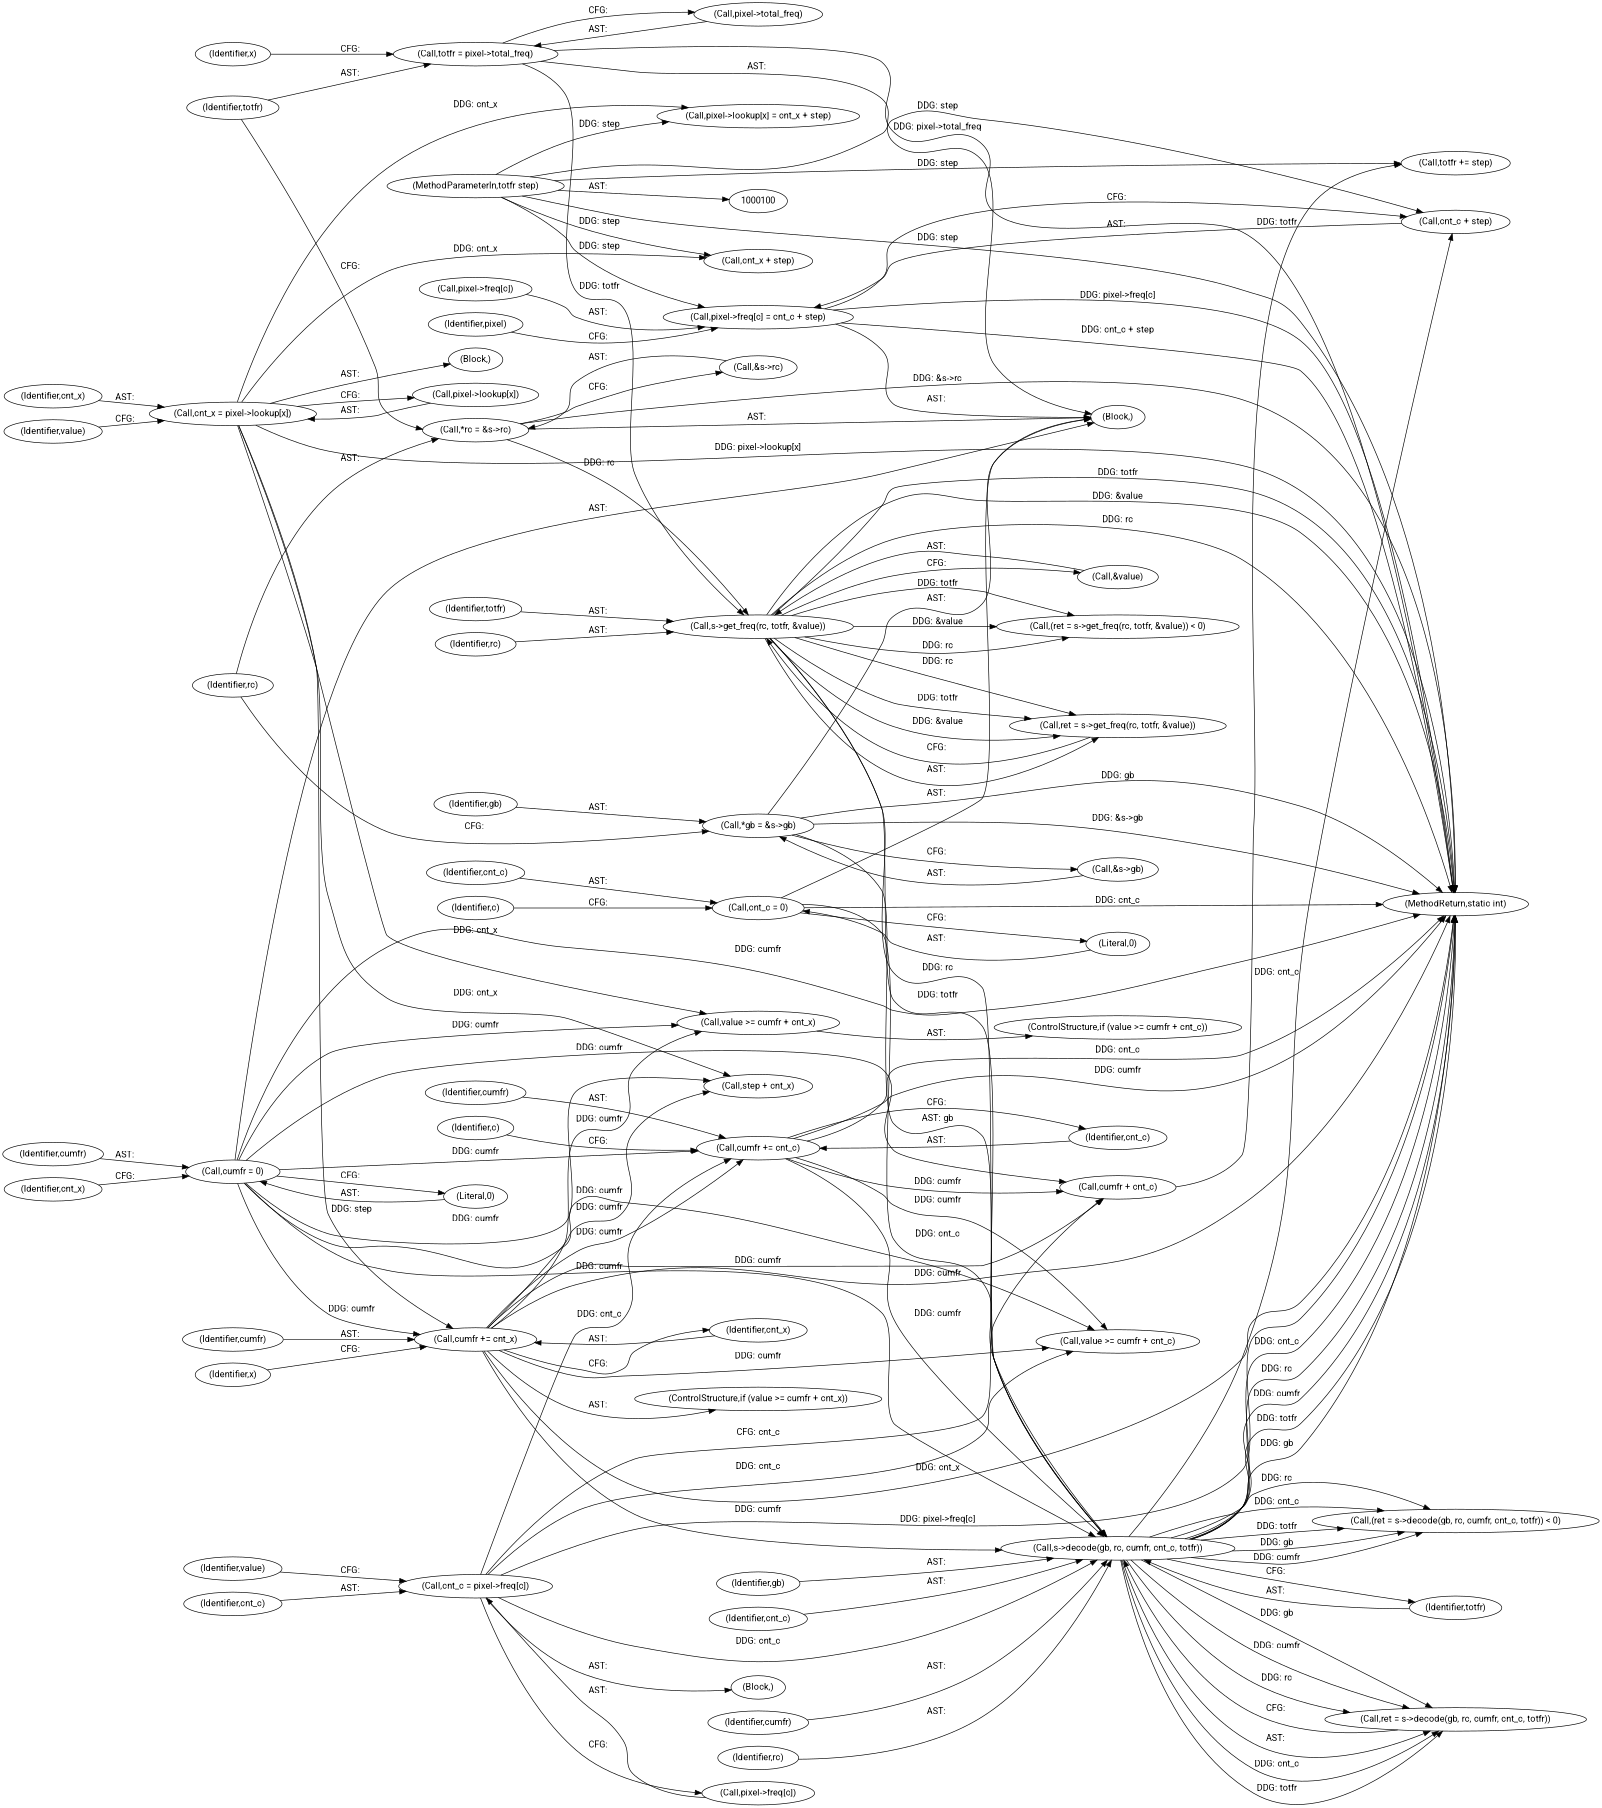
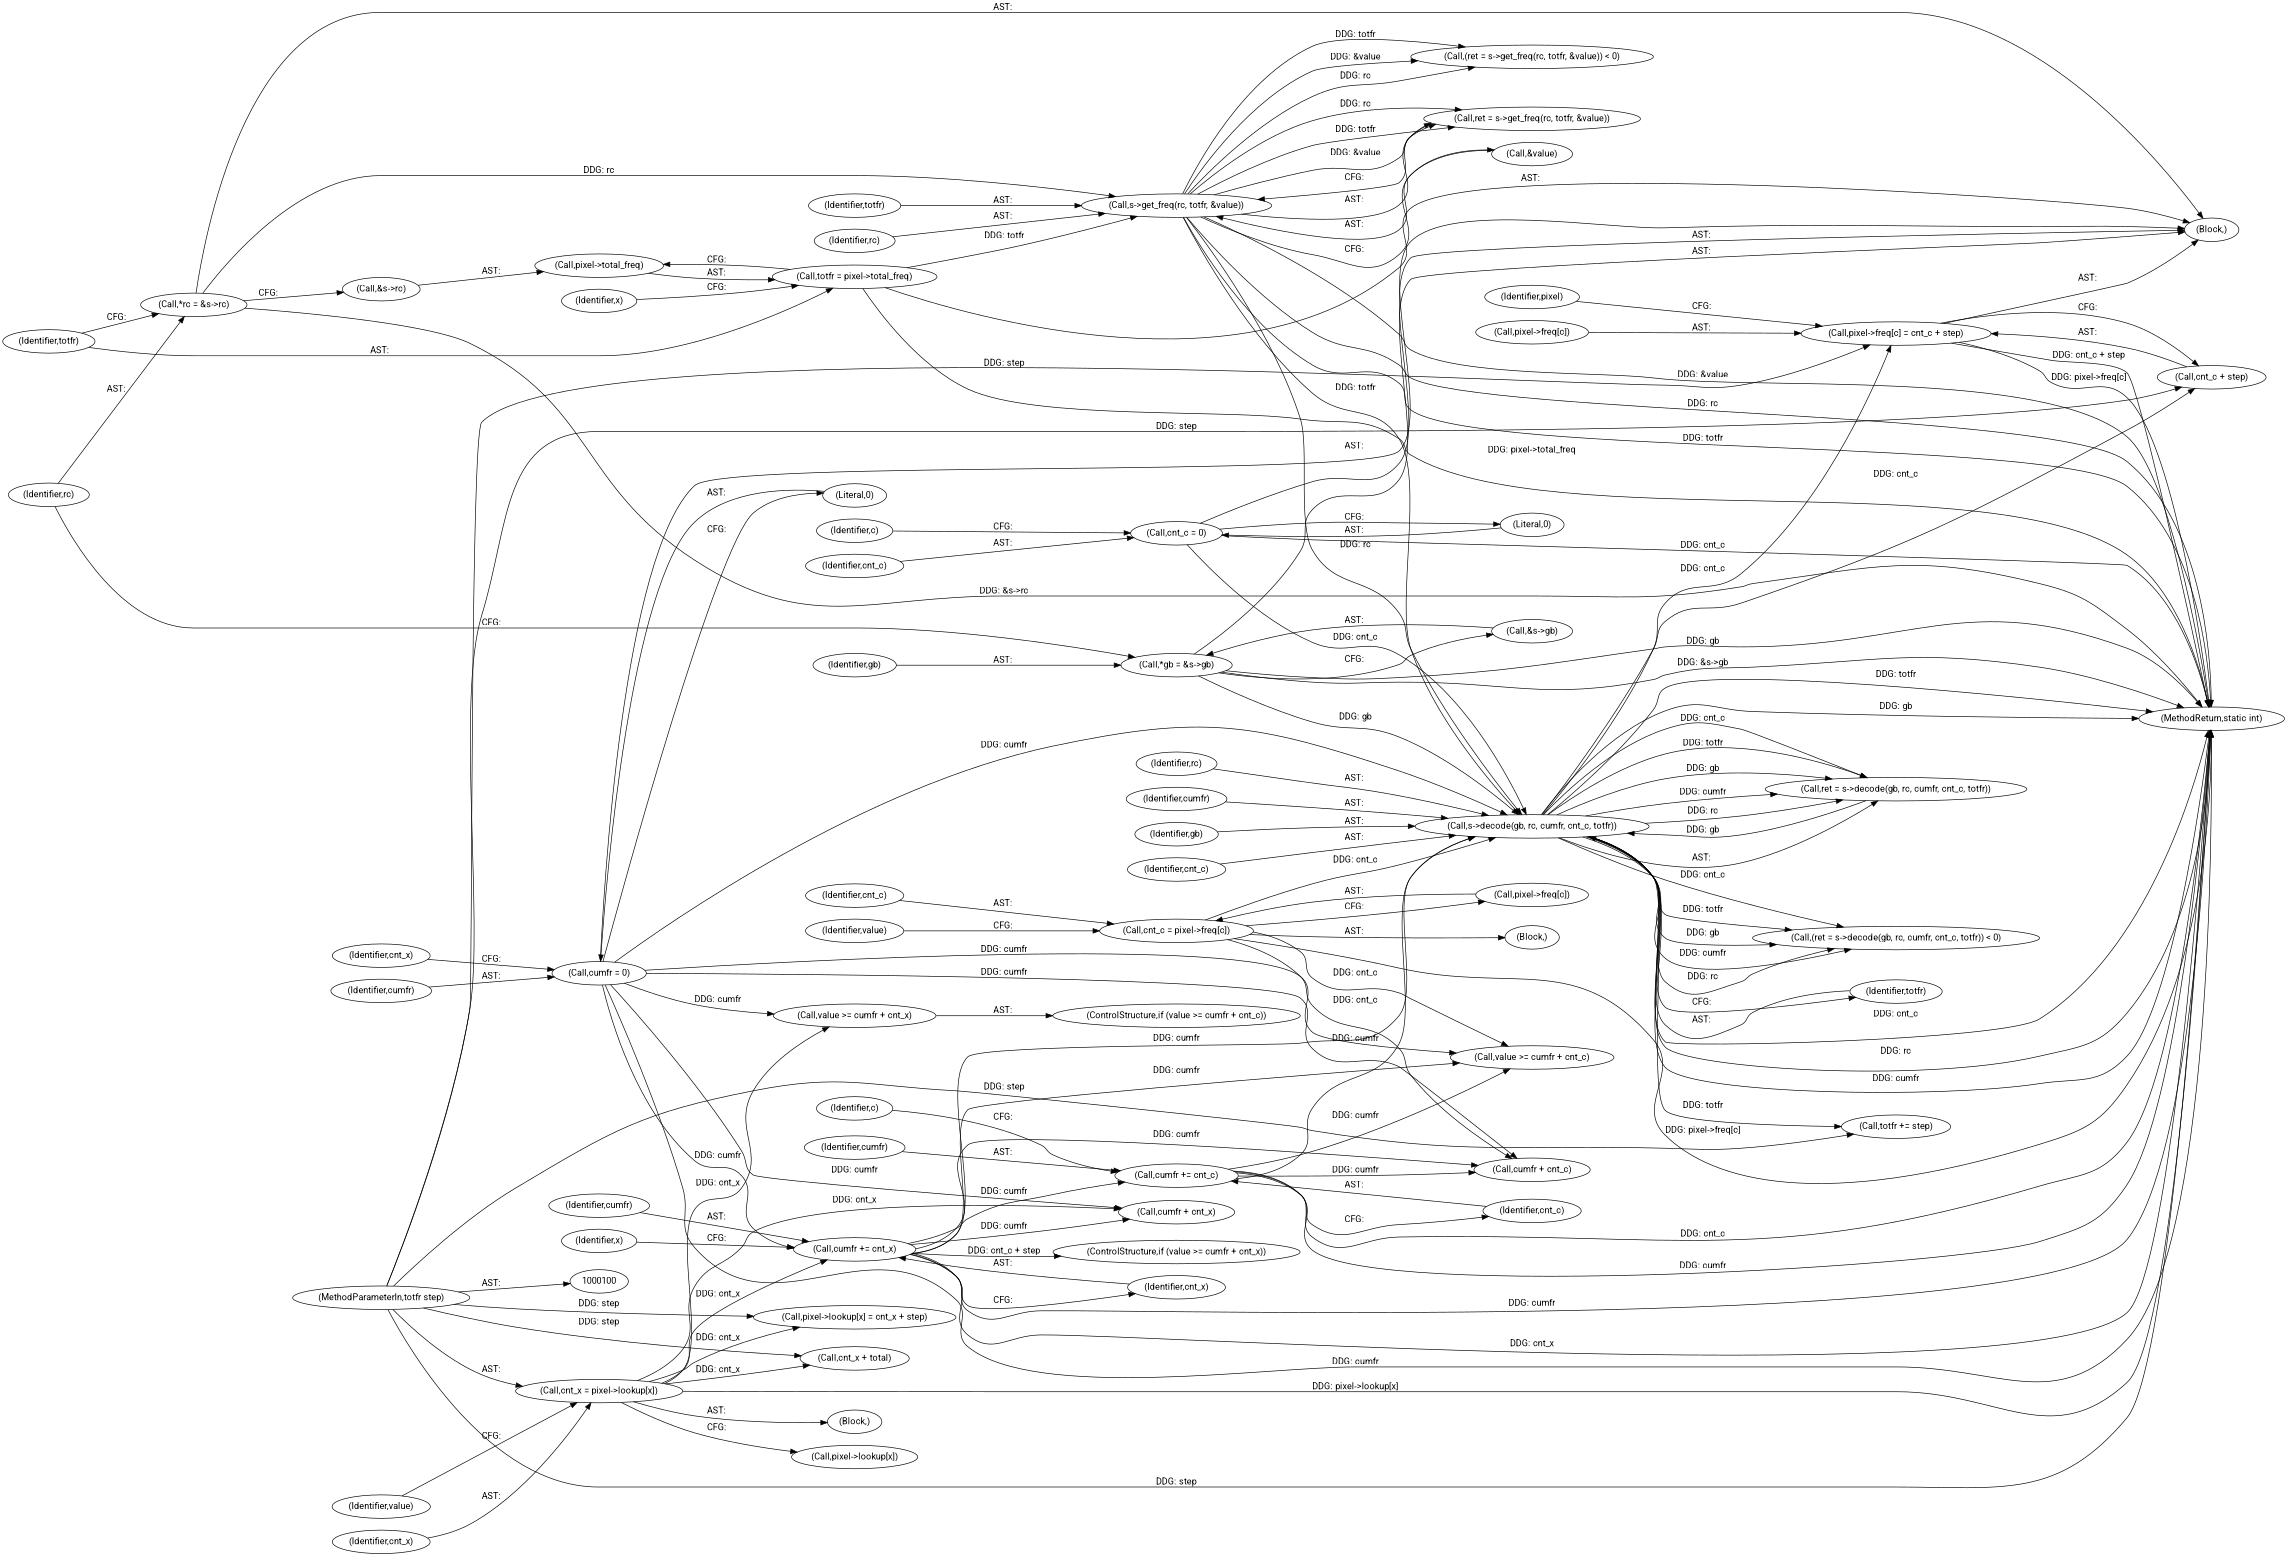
(758, 261) -> (855, 1358)
(616, 363) -> (478, 279)
(373, 416) -> (449, 1357)
none -> (1713, 586)
(1254, 666) -> (1658, 1065)
(758, 1086) -> (1177, 1212)
(938, 1119) -> (1356, 717)
(576, 1137) -> none
(485, 1160) -> none
(352, 1209) -> (718, 1294)
(576, 1335) -> none
(600, 1405) -> (1004, 1251)
(758, 1433) -> (1356, 1000)
(1277, 1709) -> (1703, 830)
